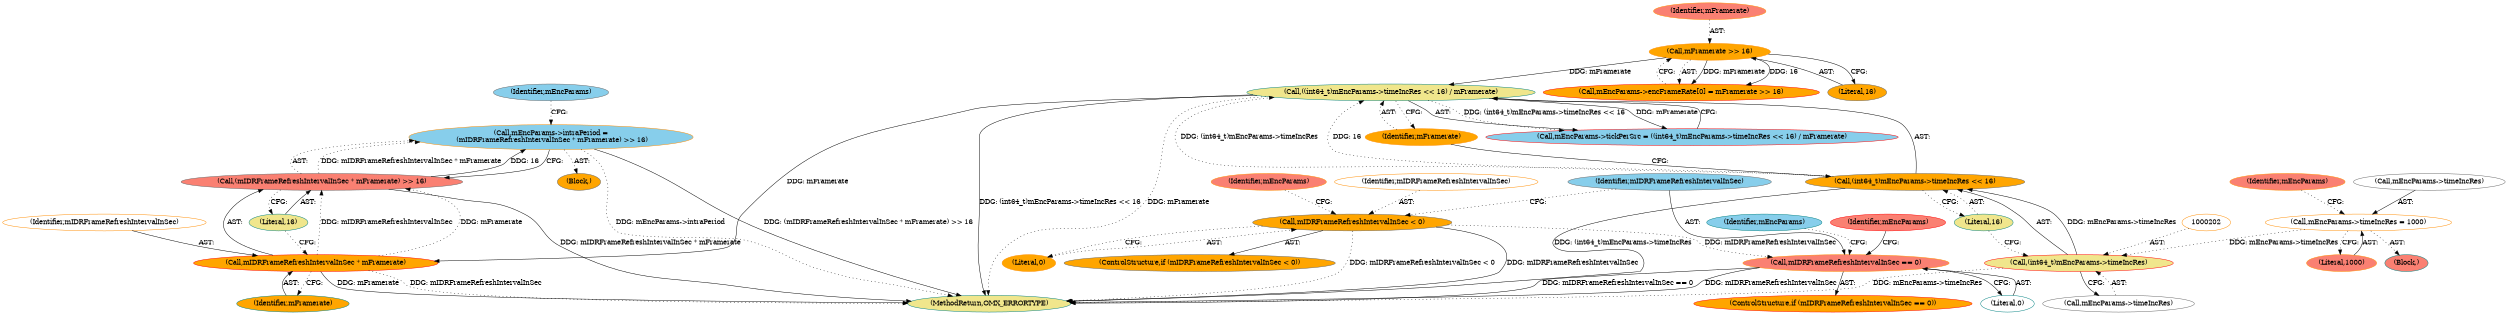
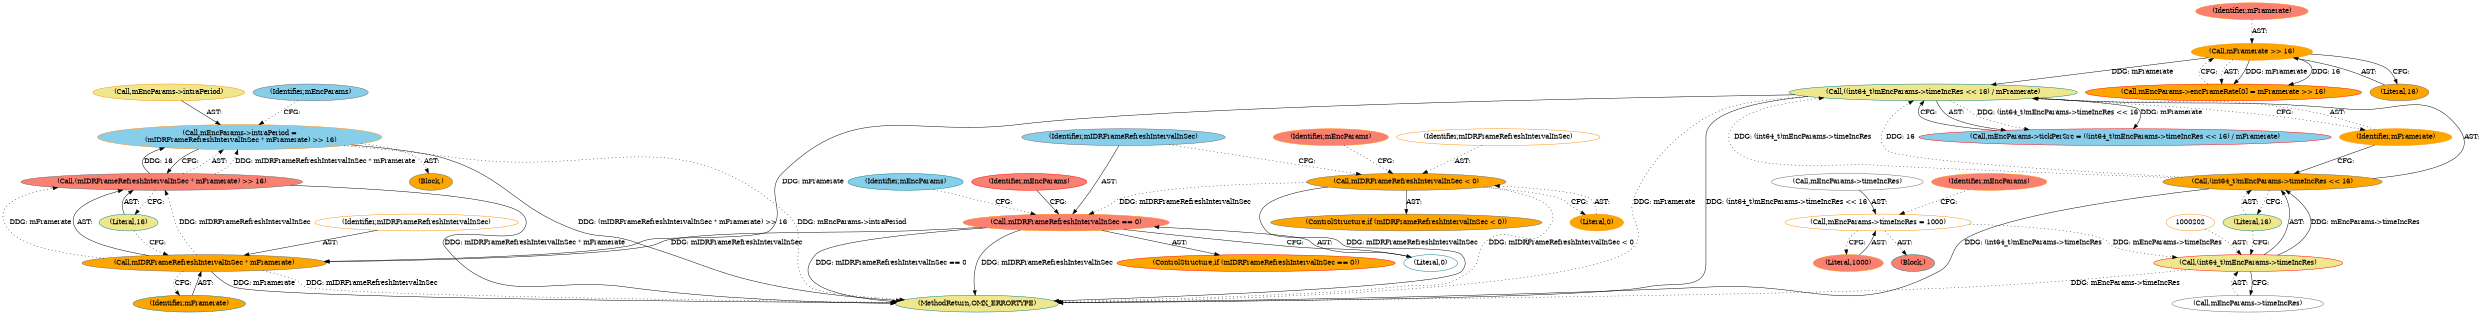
none -> (169, 92)
none -> (656, 244)
(316, 263) -> (204, 263)
